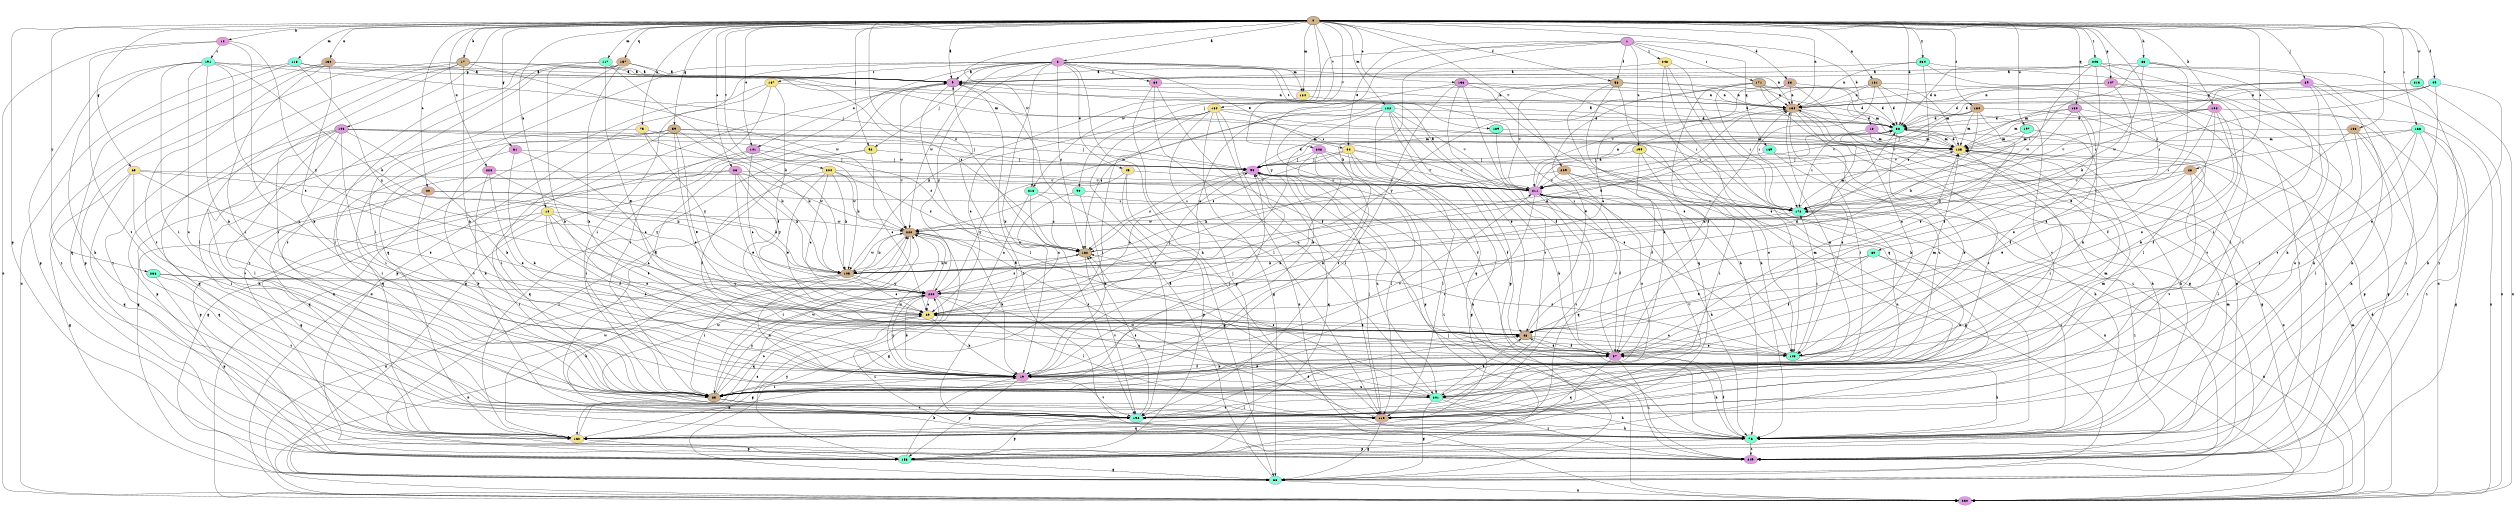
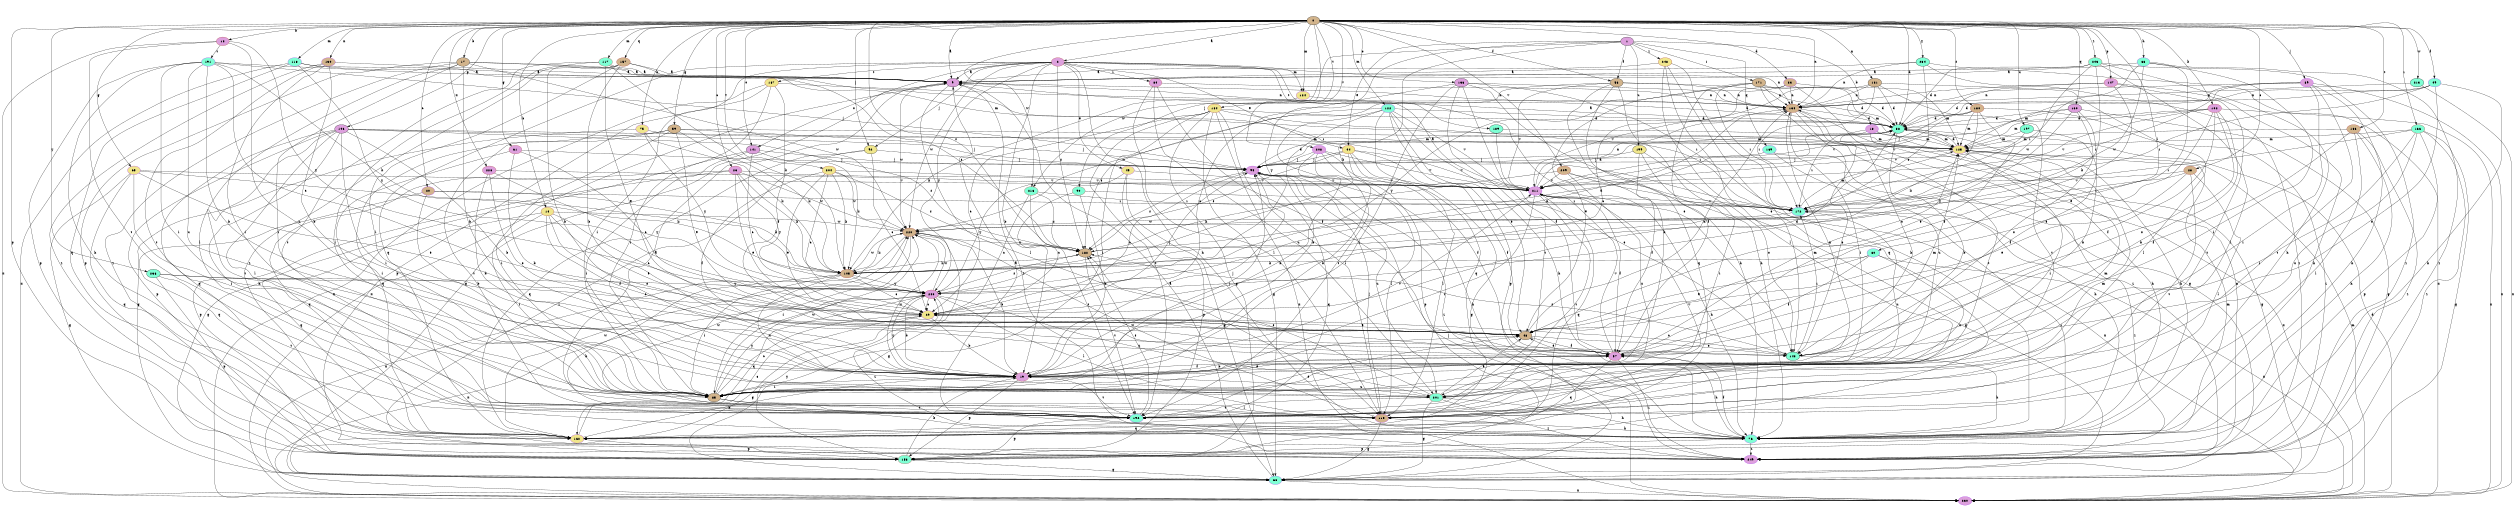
(1873, 253) -> (1873, 253)
(1165, 325) -> none
(1751, 439) -> (1751, 439)
